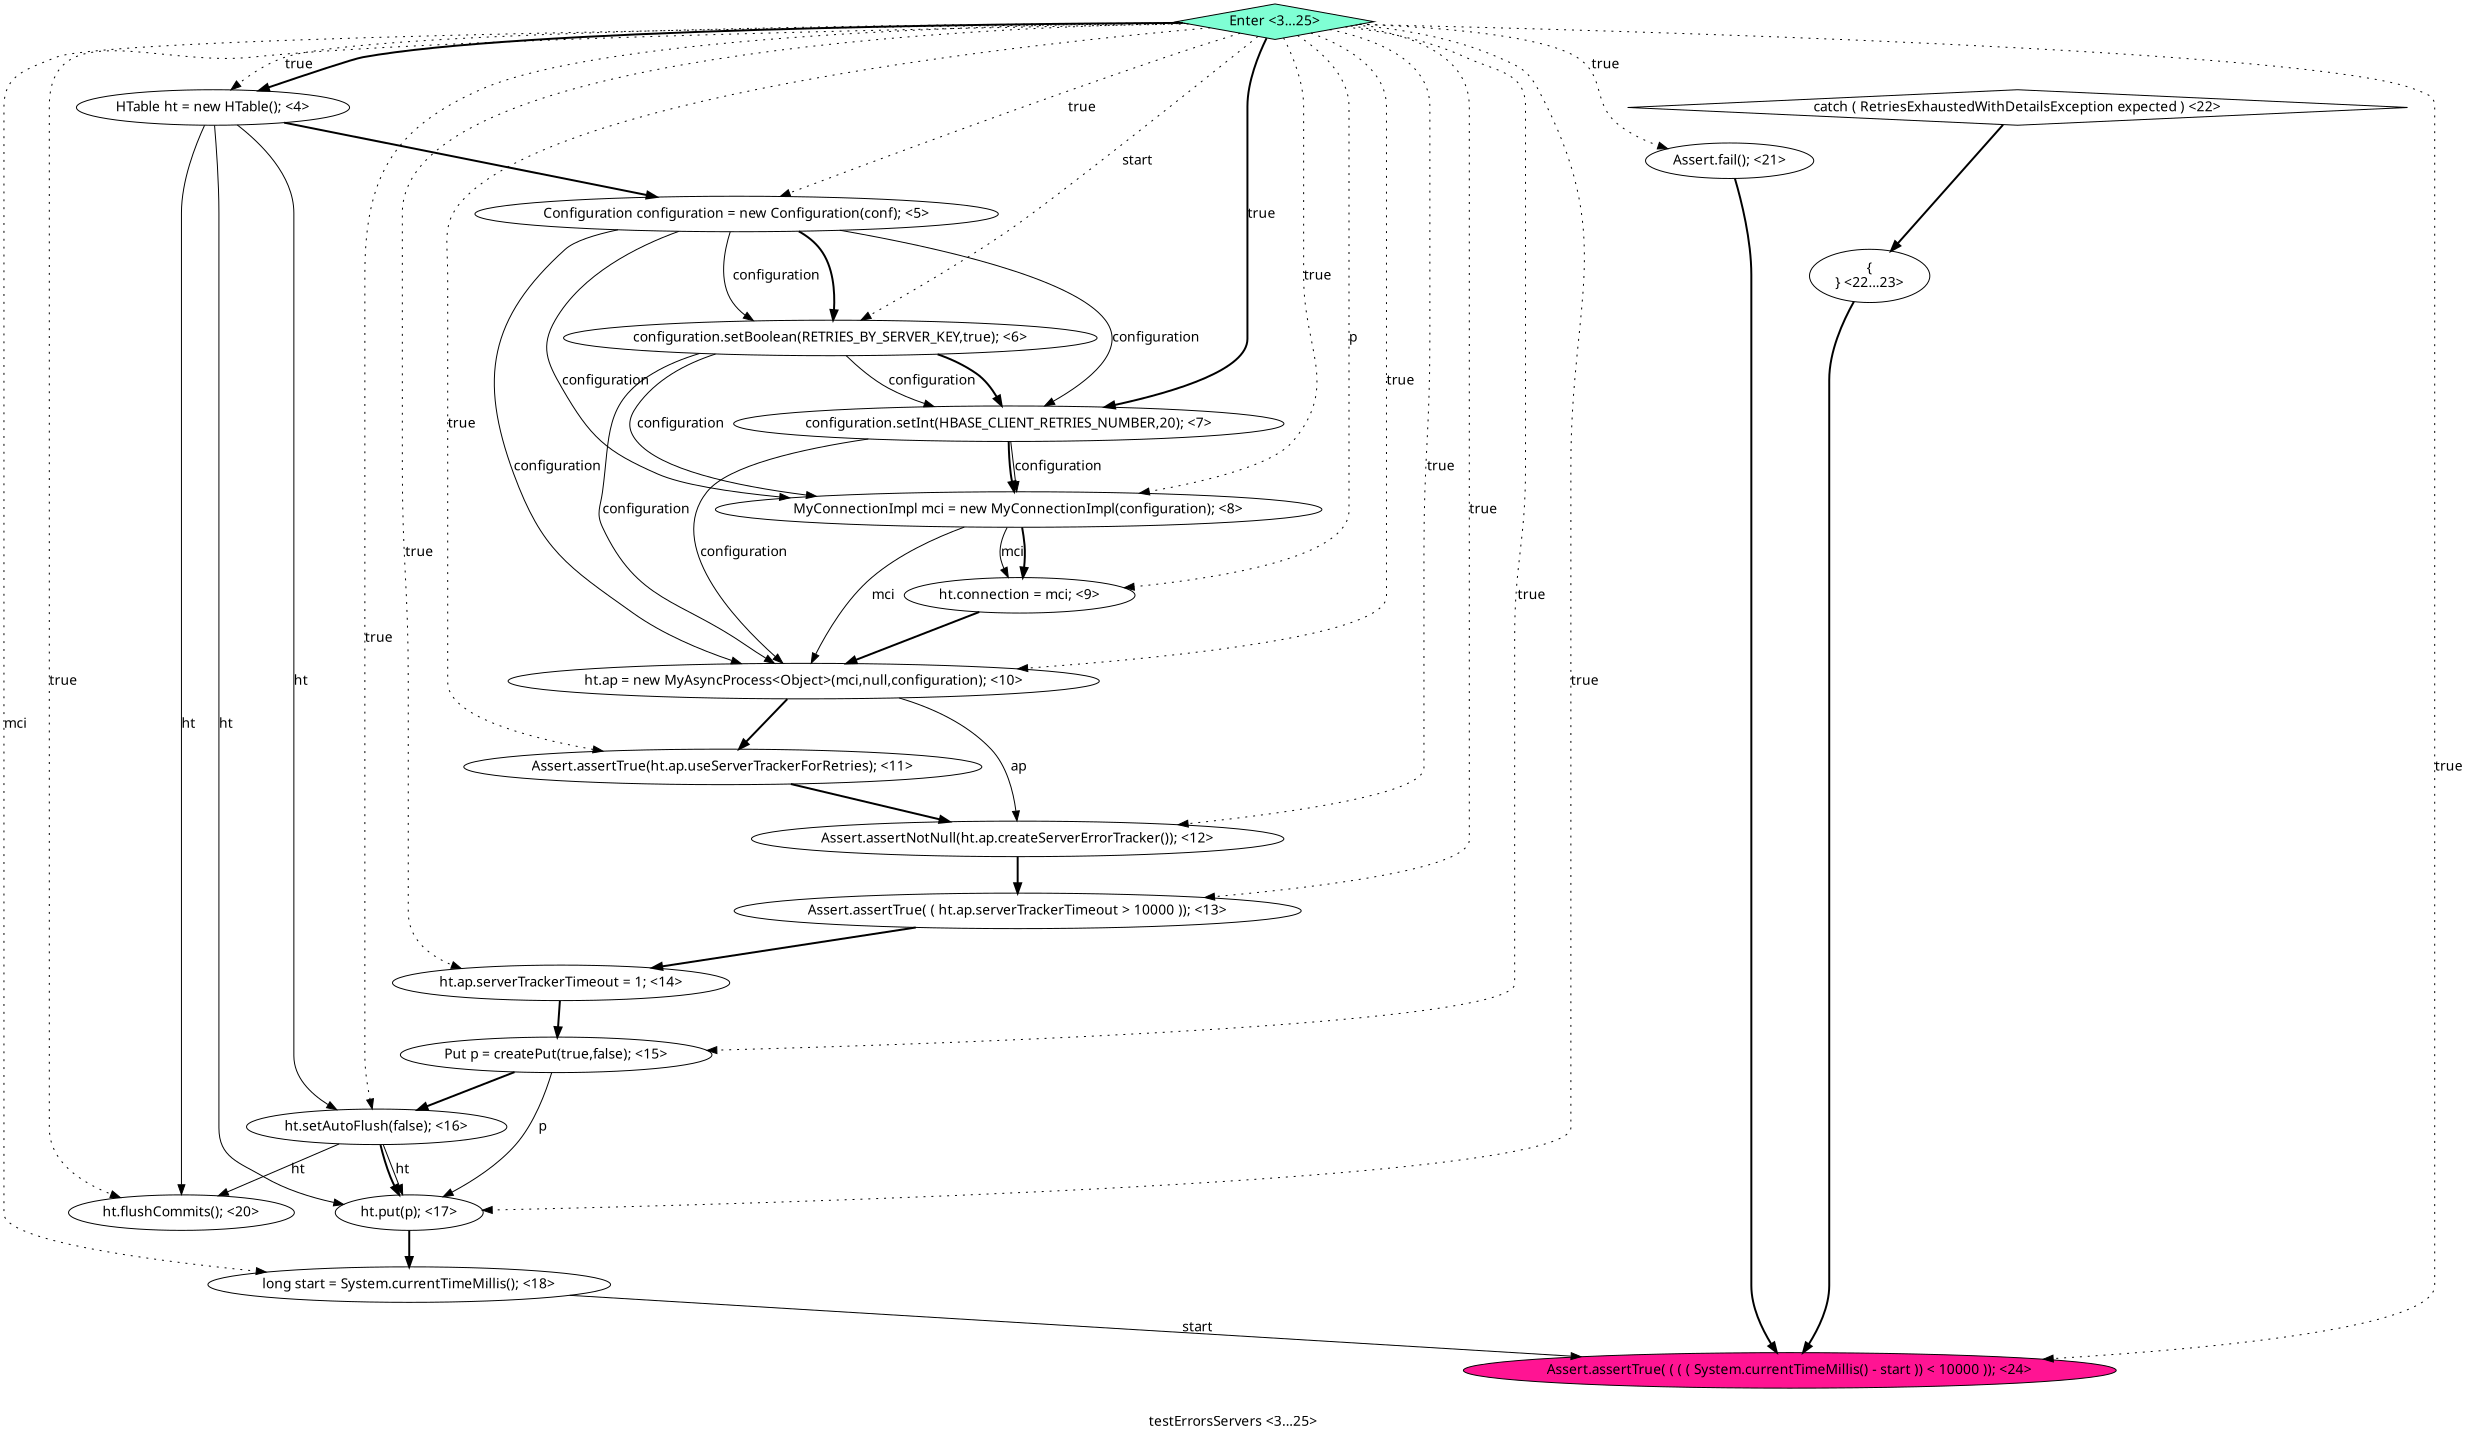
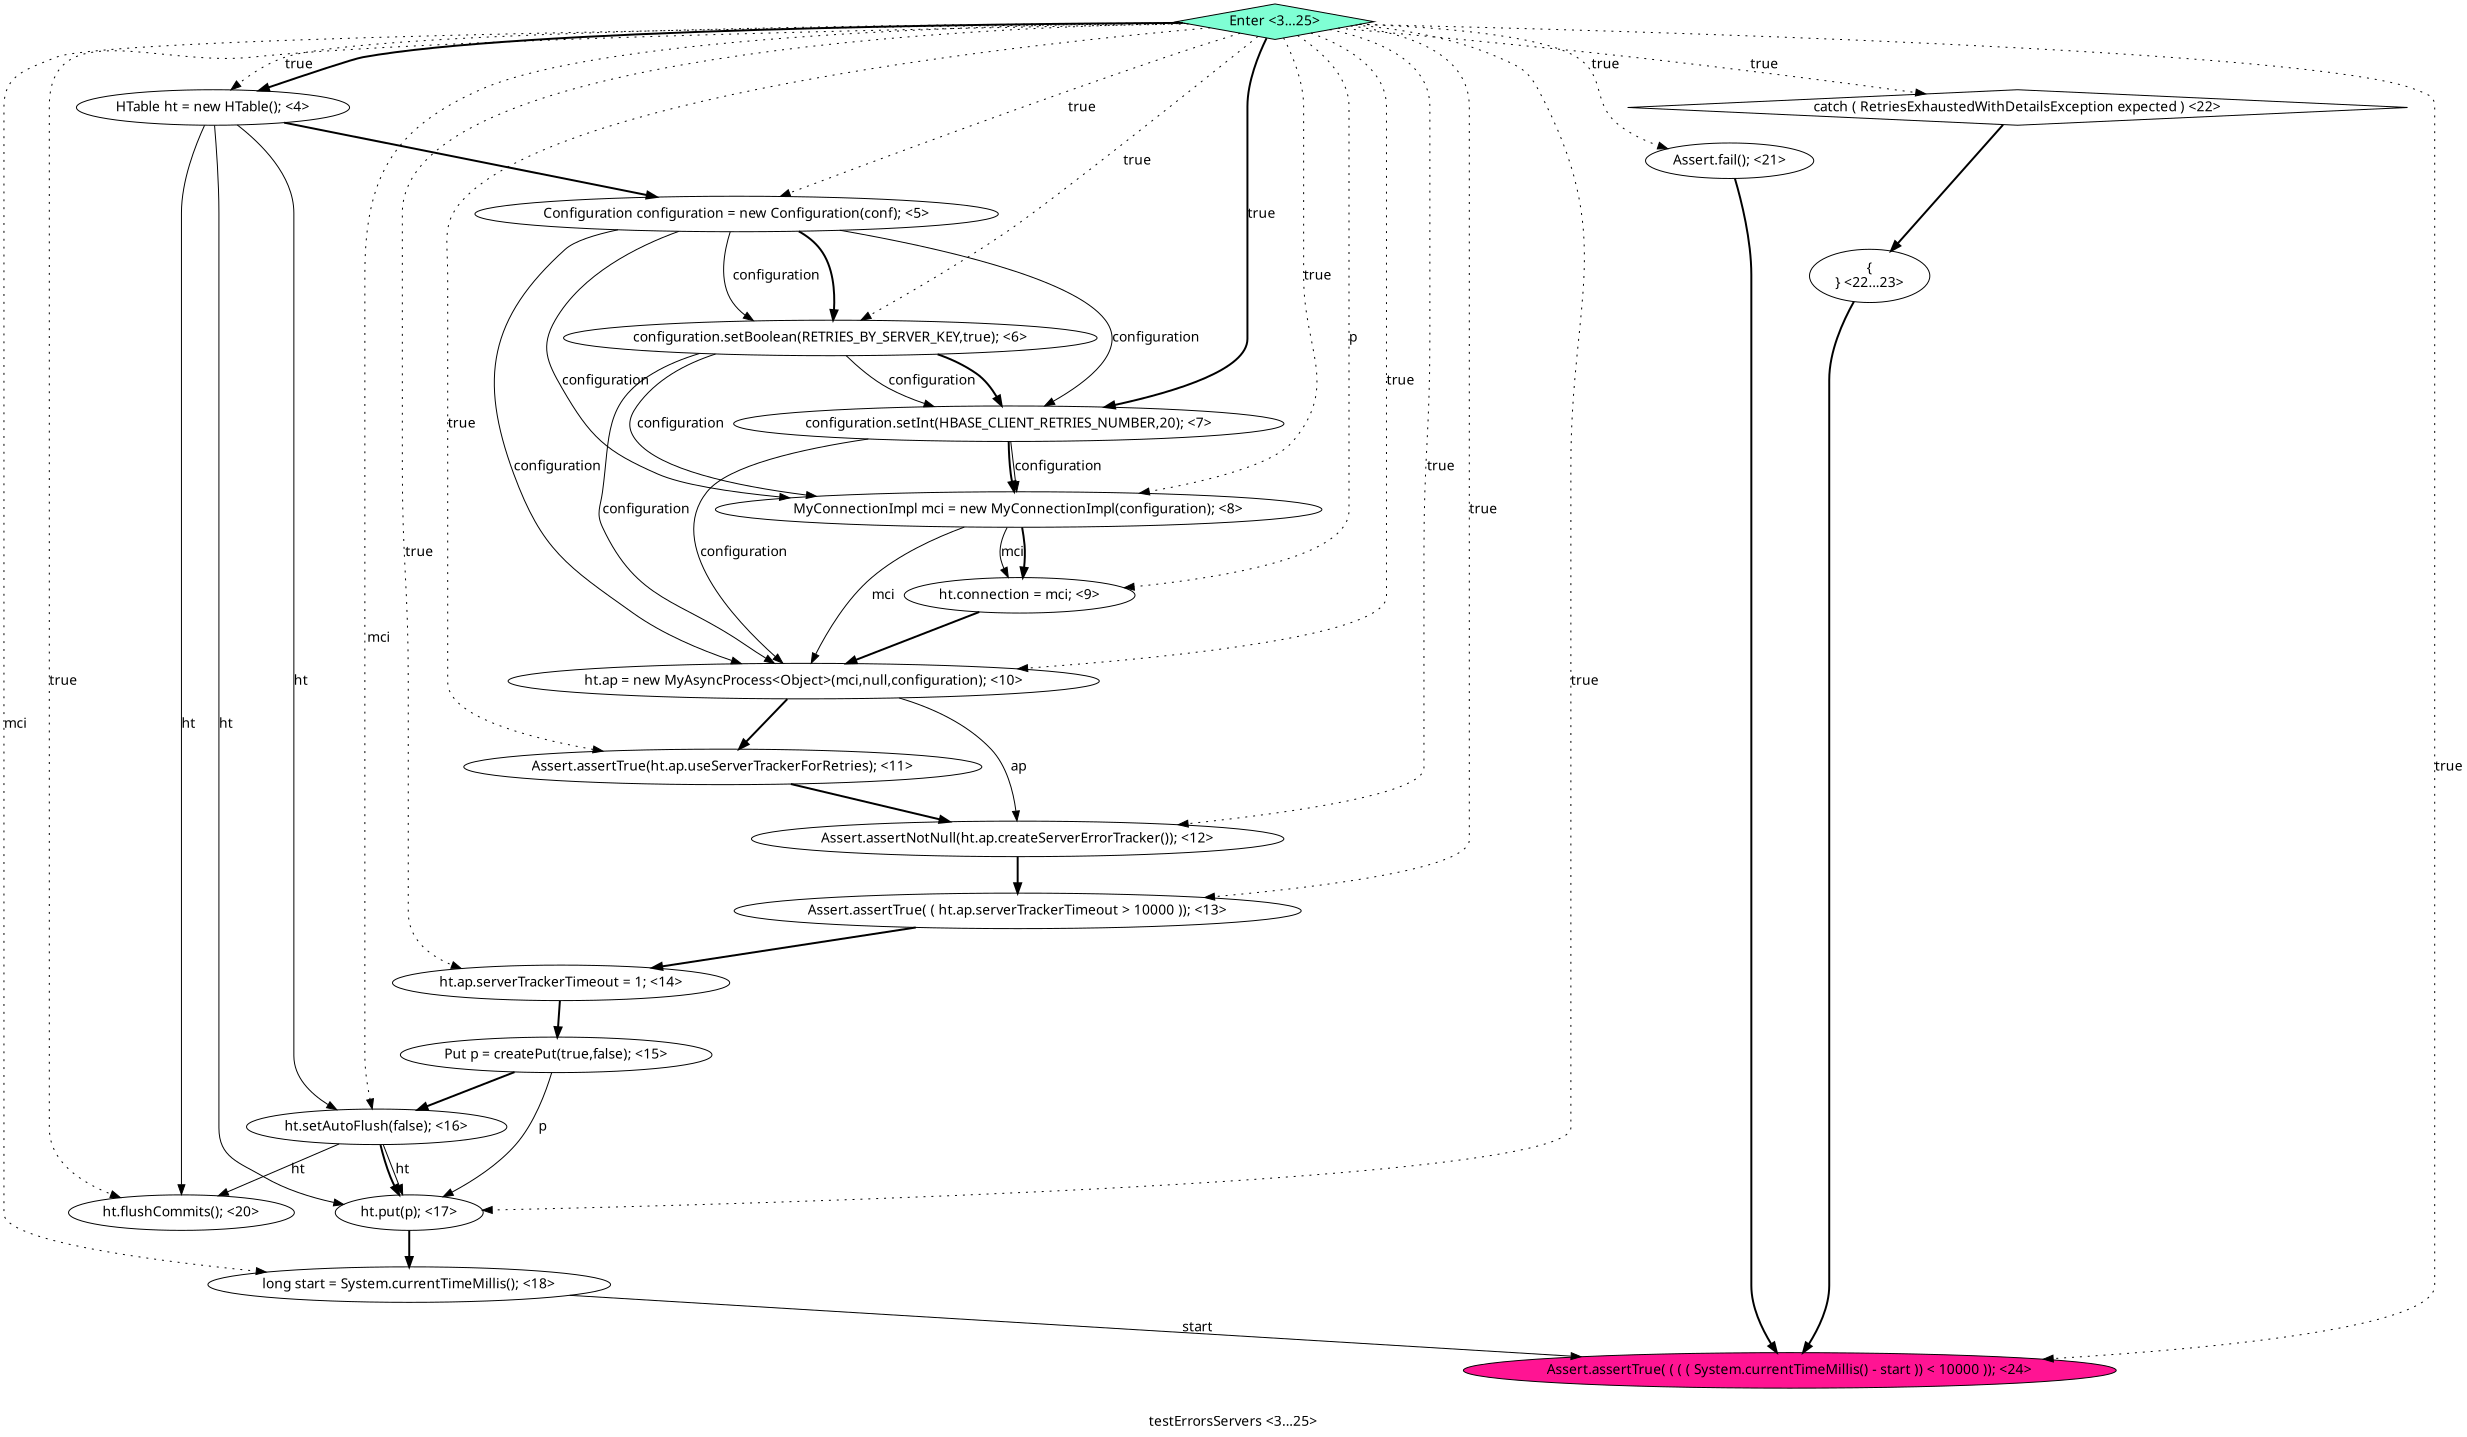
(1137, 161) -> (1137, 161)
(379, 638) -> (379, 638)
(1515, 843) -> (1627, 57)
